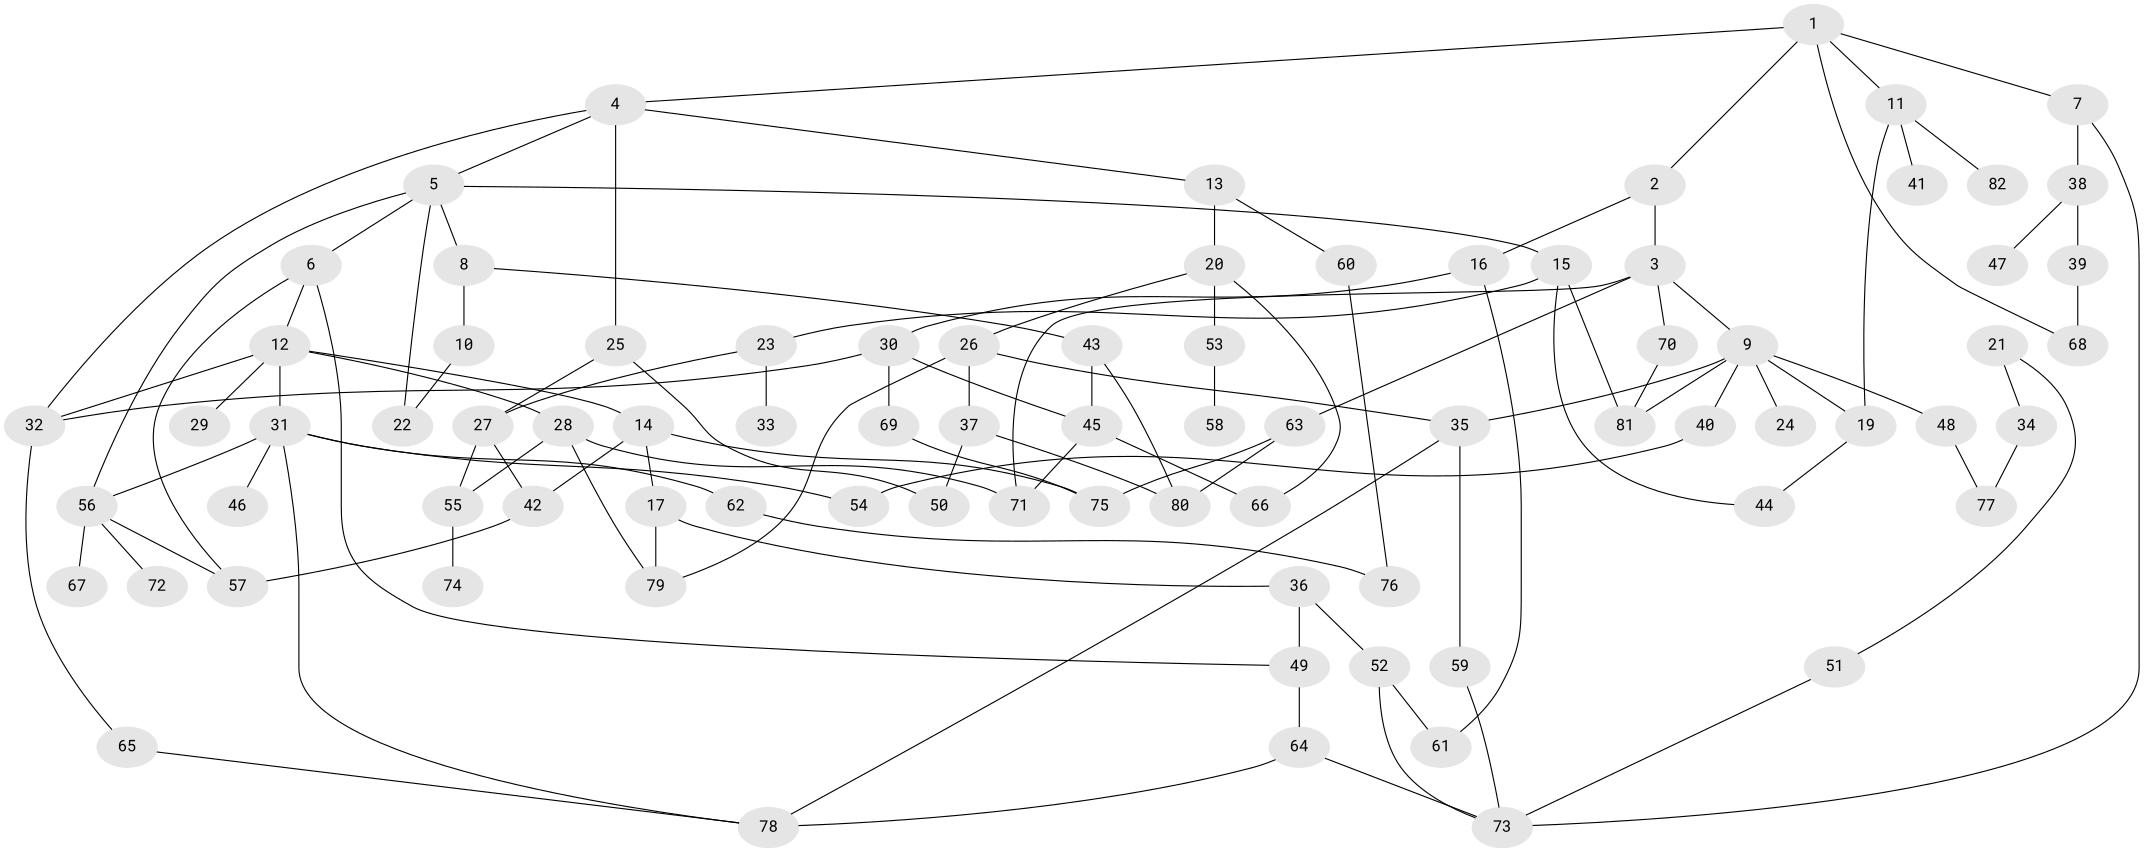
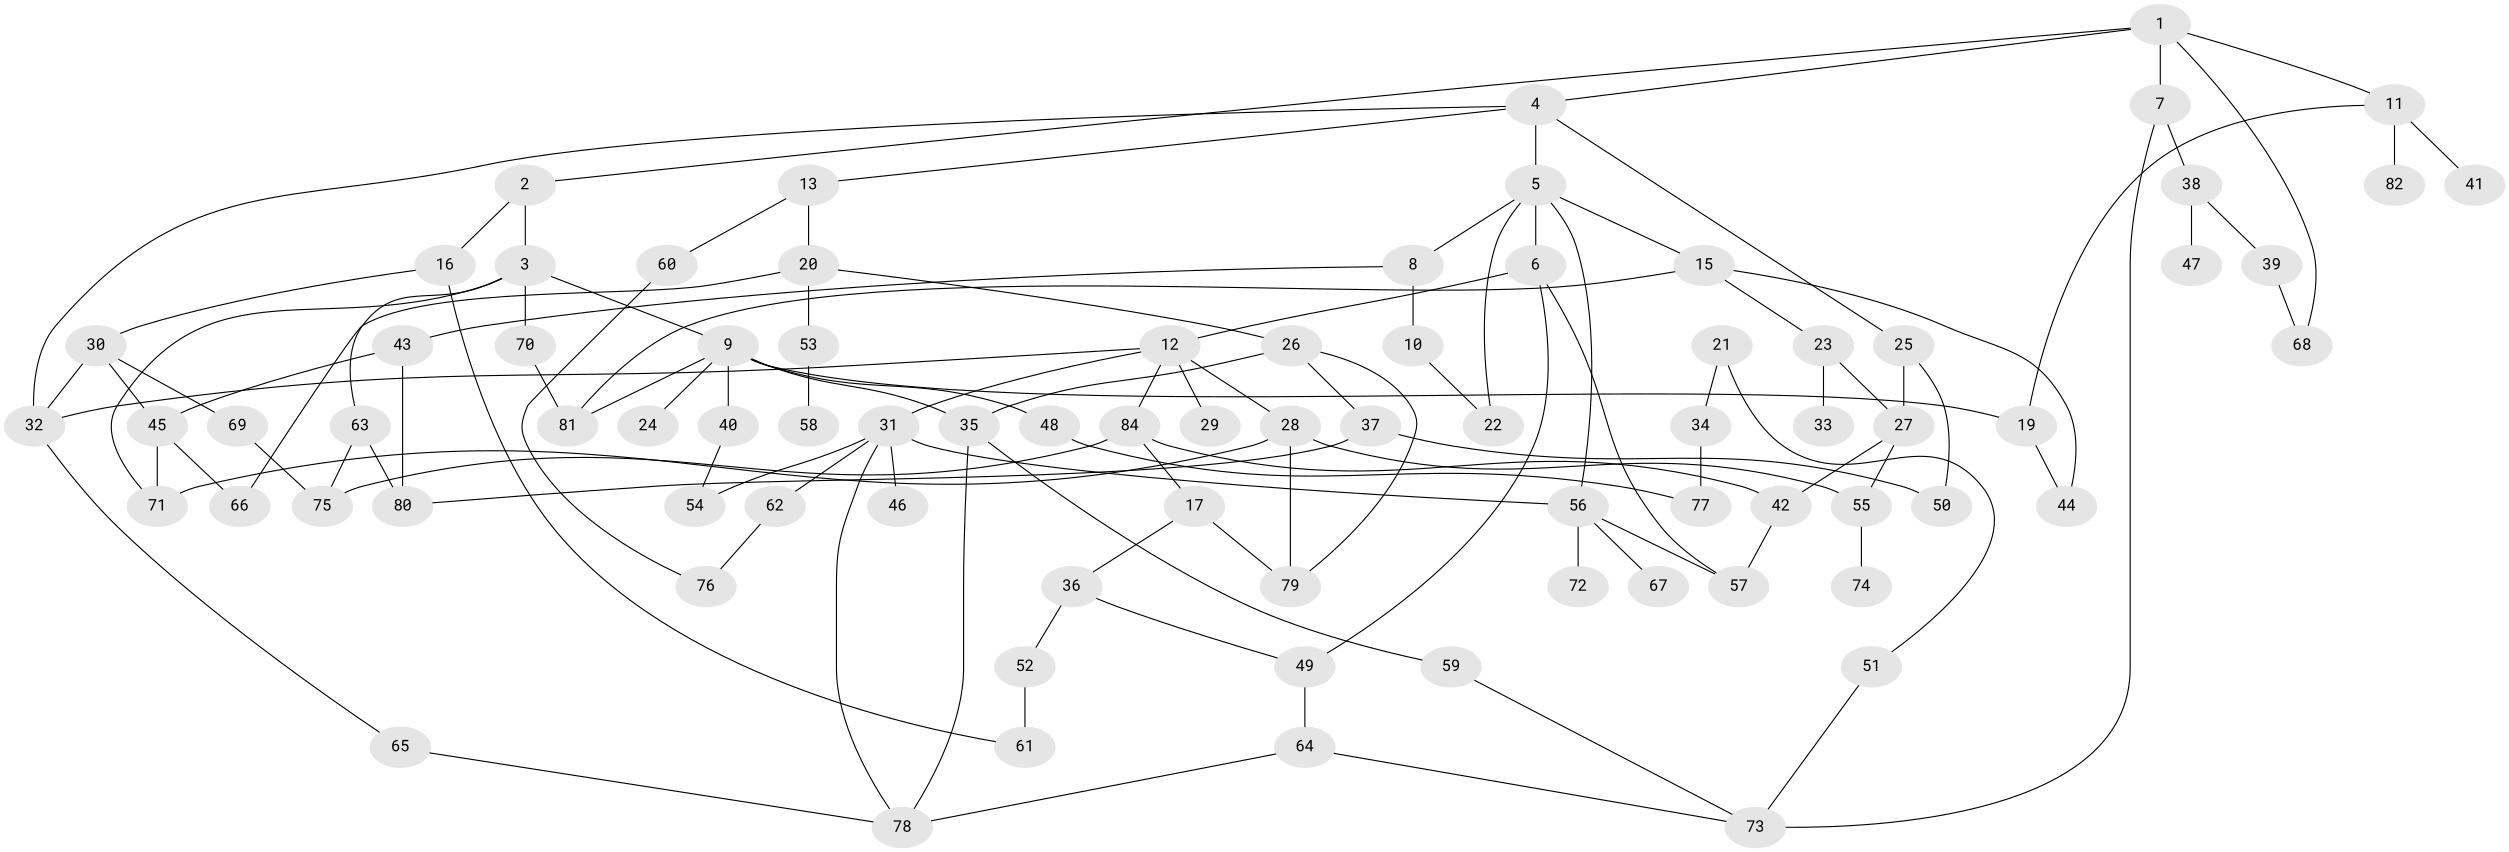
(644, 426) -> (1130, 426)
(1403, 770) -> none
